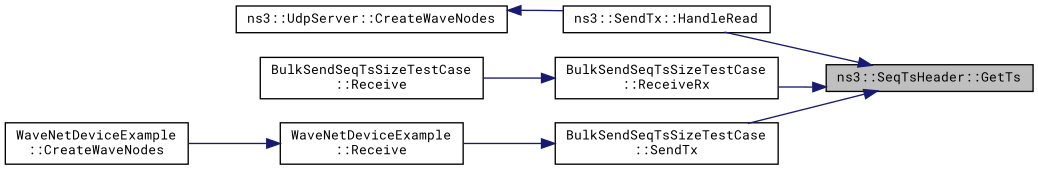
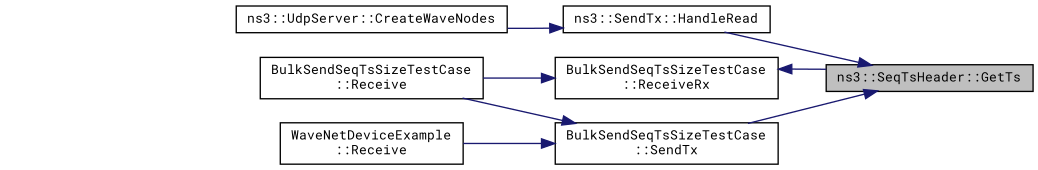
(542, 10) -> (529, 28)
(795, 87) -> (809, 69)
none -> (512, 109)
(97, 143) -> none
